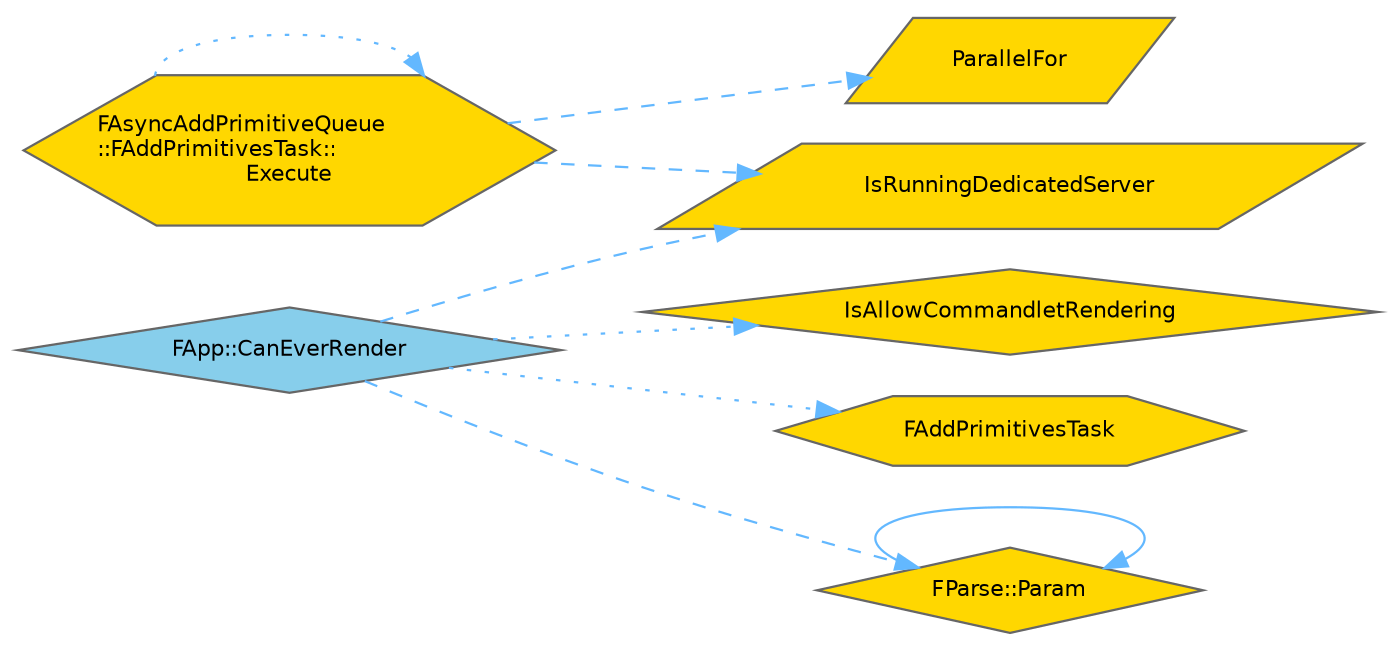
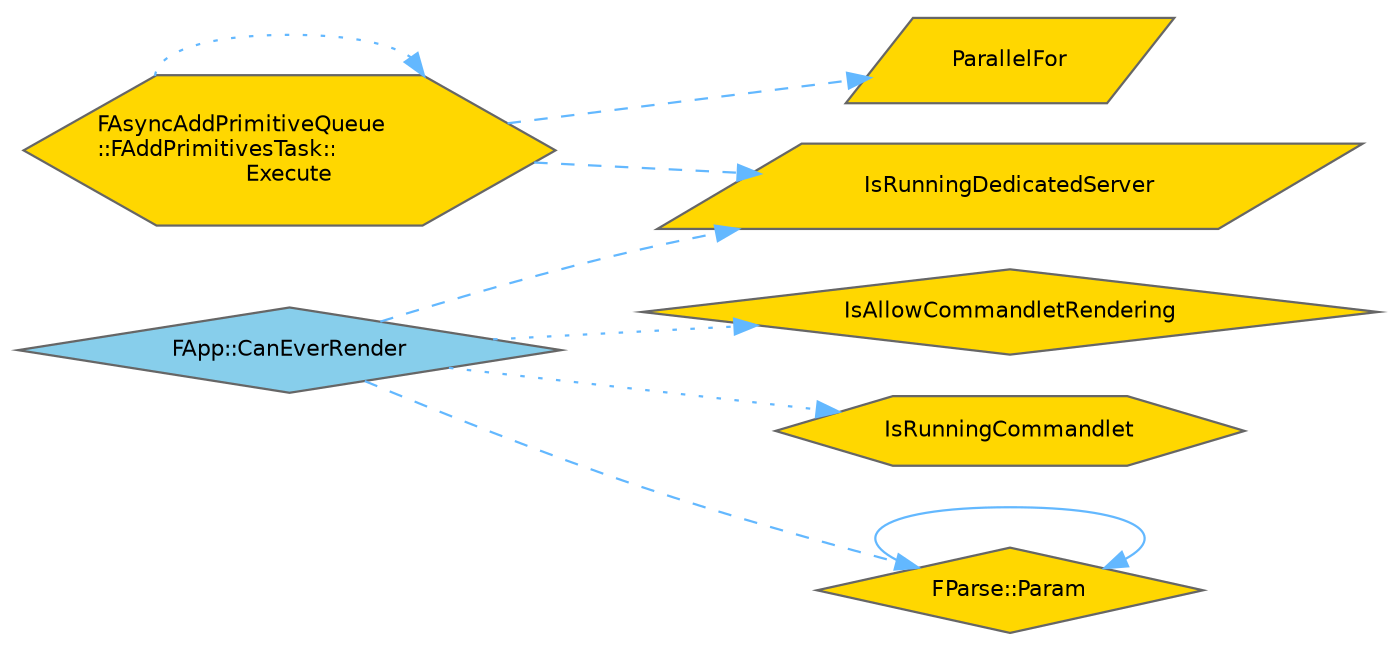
(1010, 431) -> (1010, 431)
